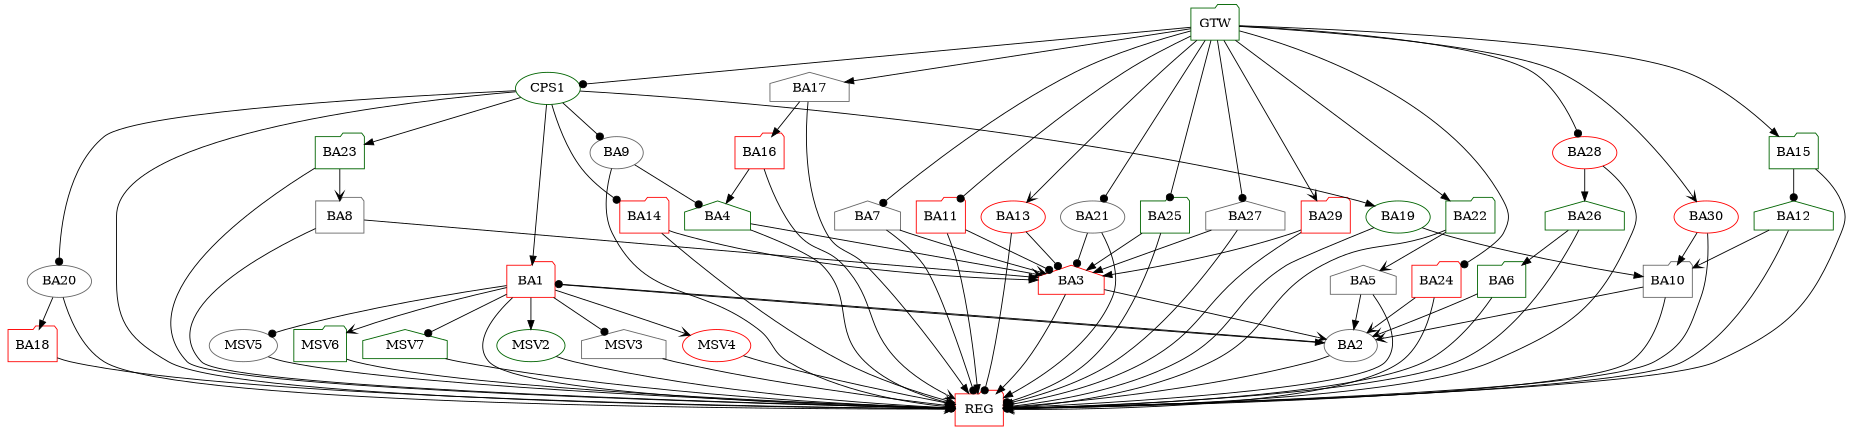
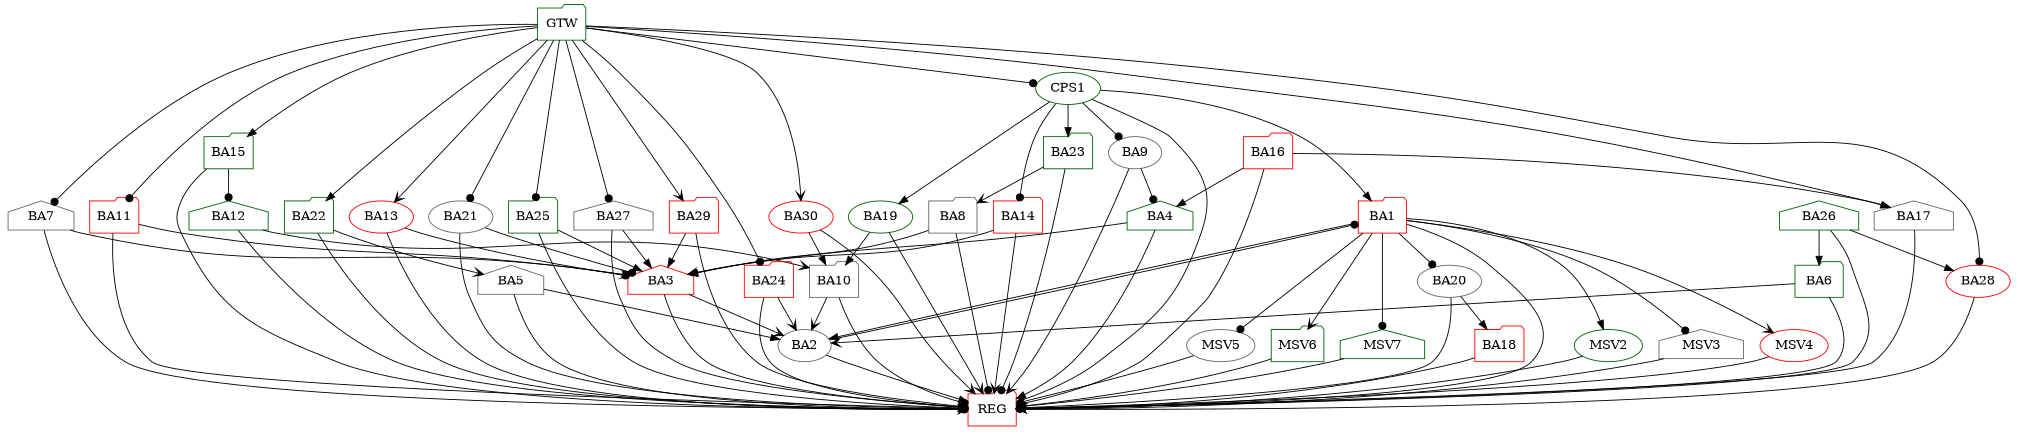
(242, 110) -> (1414, 248)
(789, 116) -> (1589, 165)
(1585, 180) -> (1898, 249)
